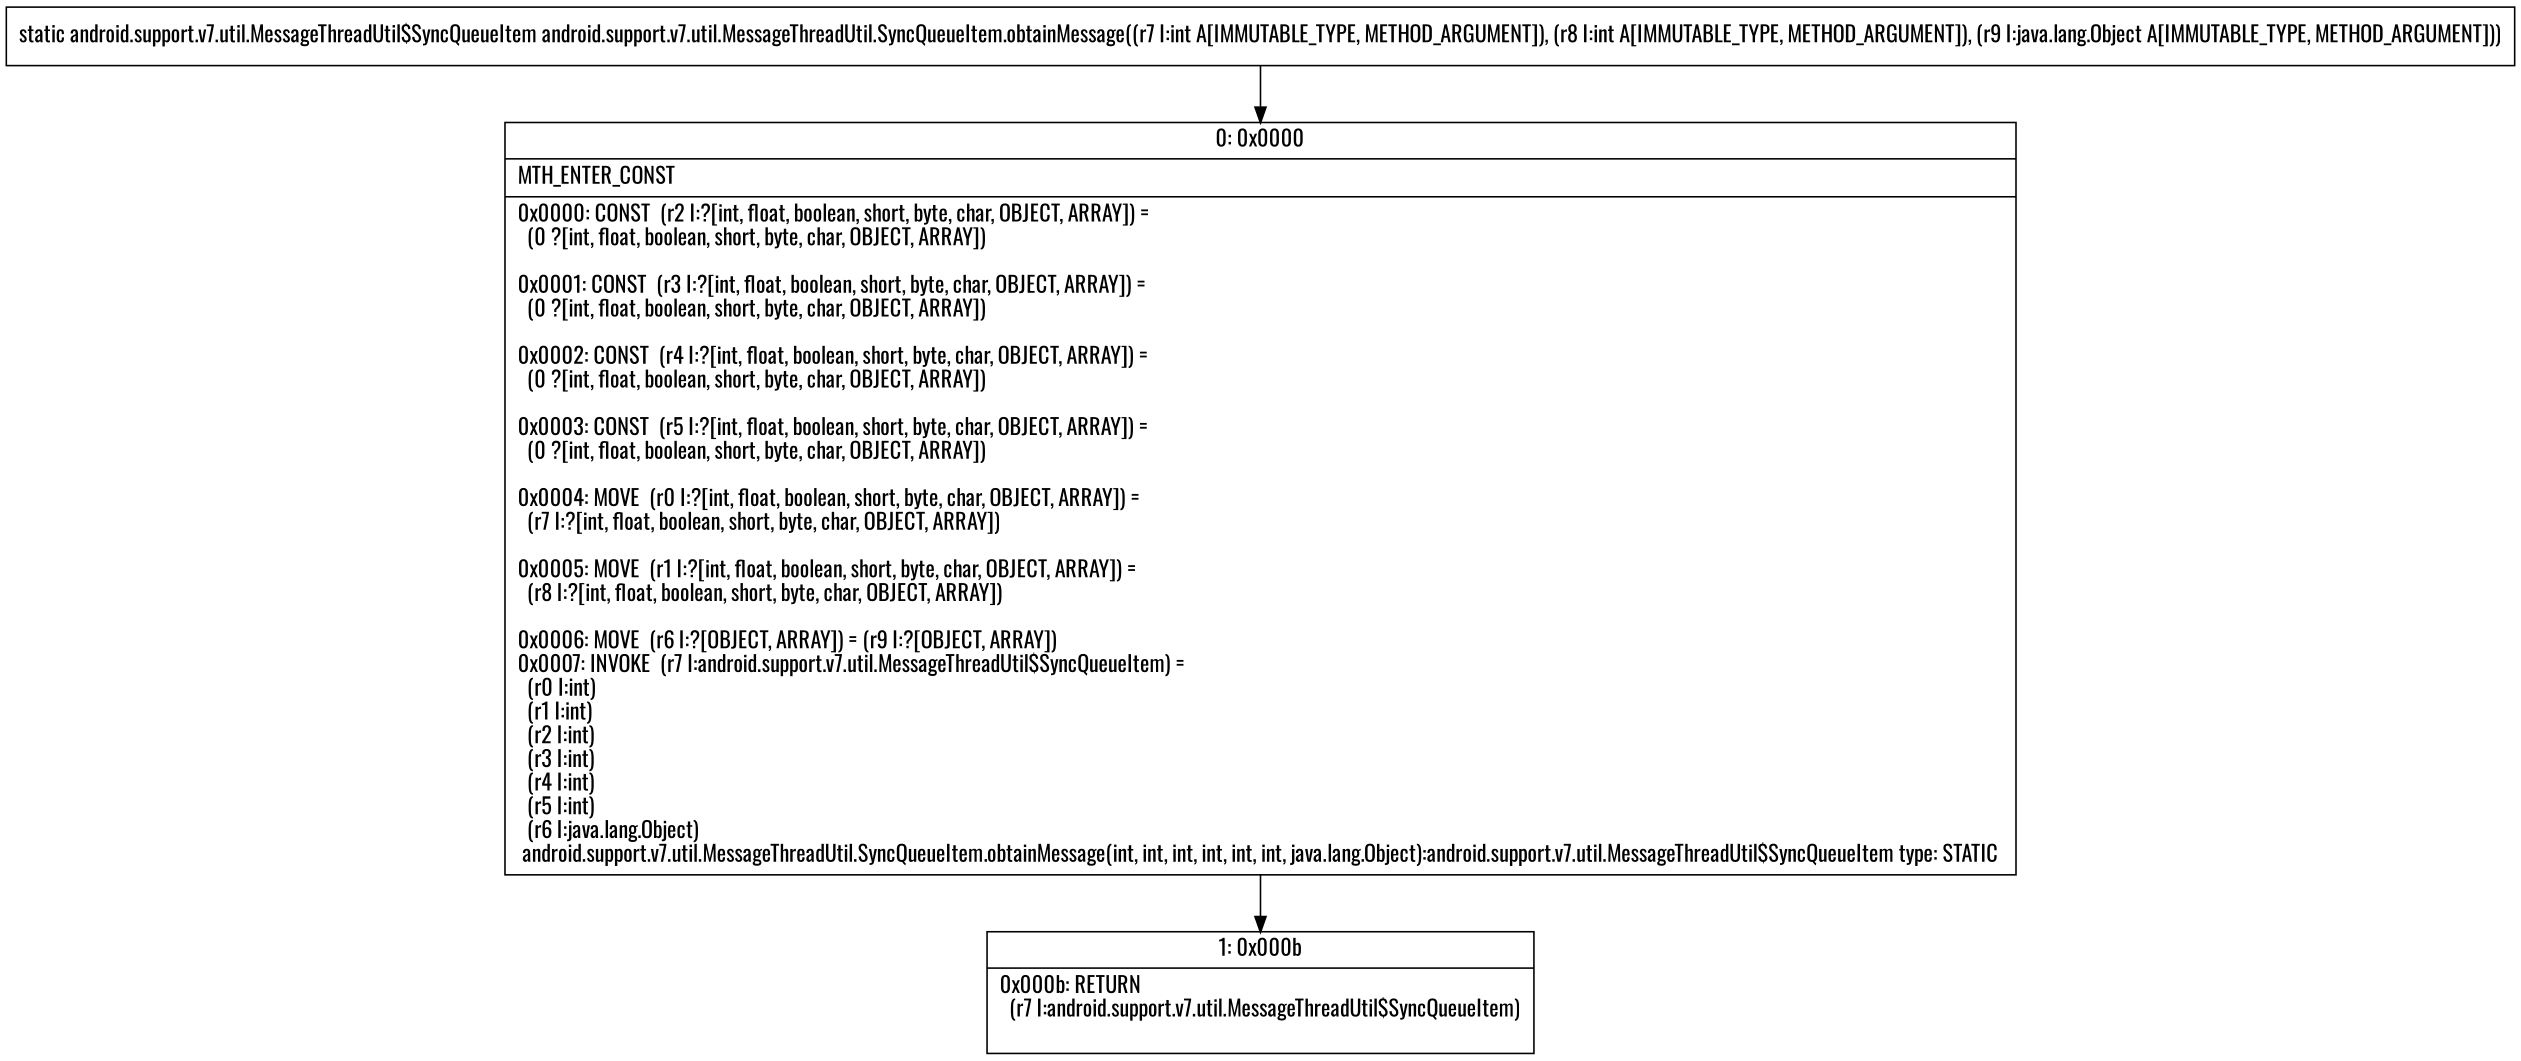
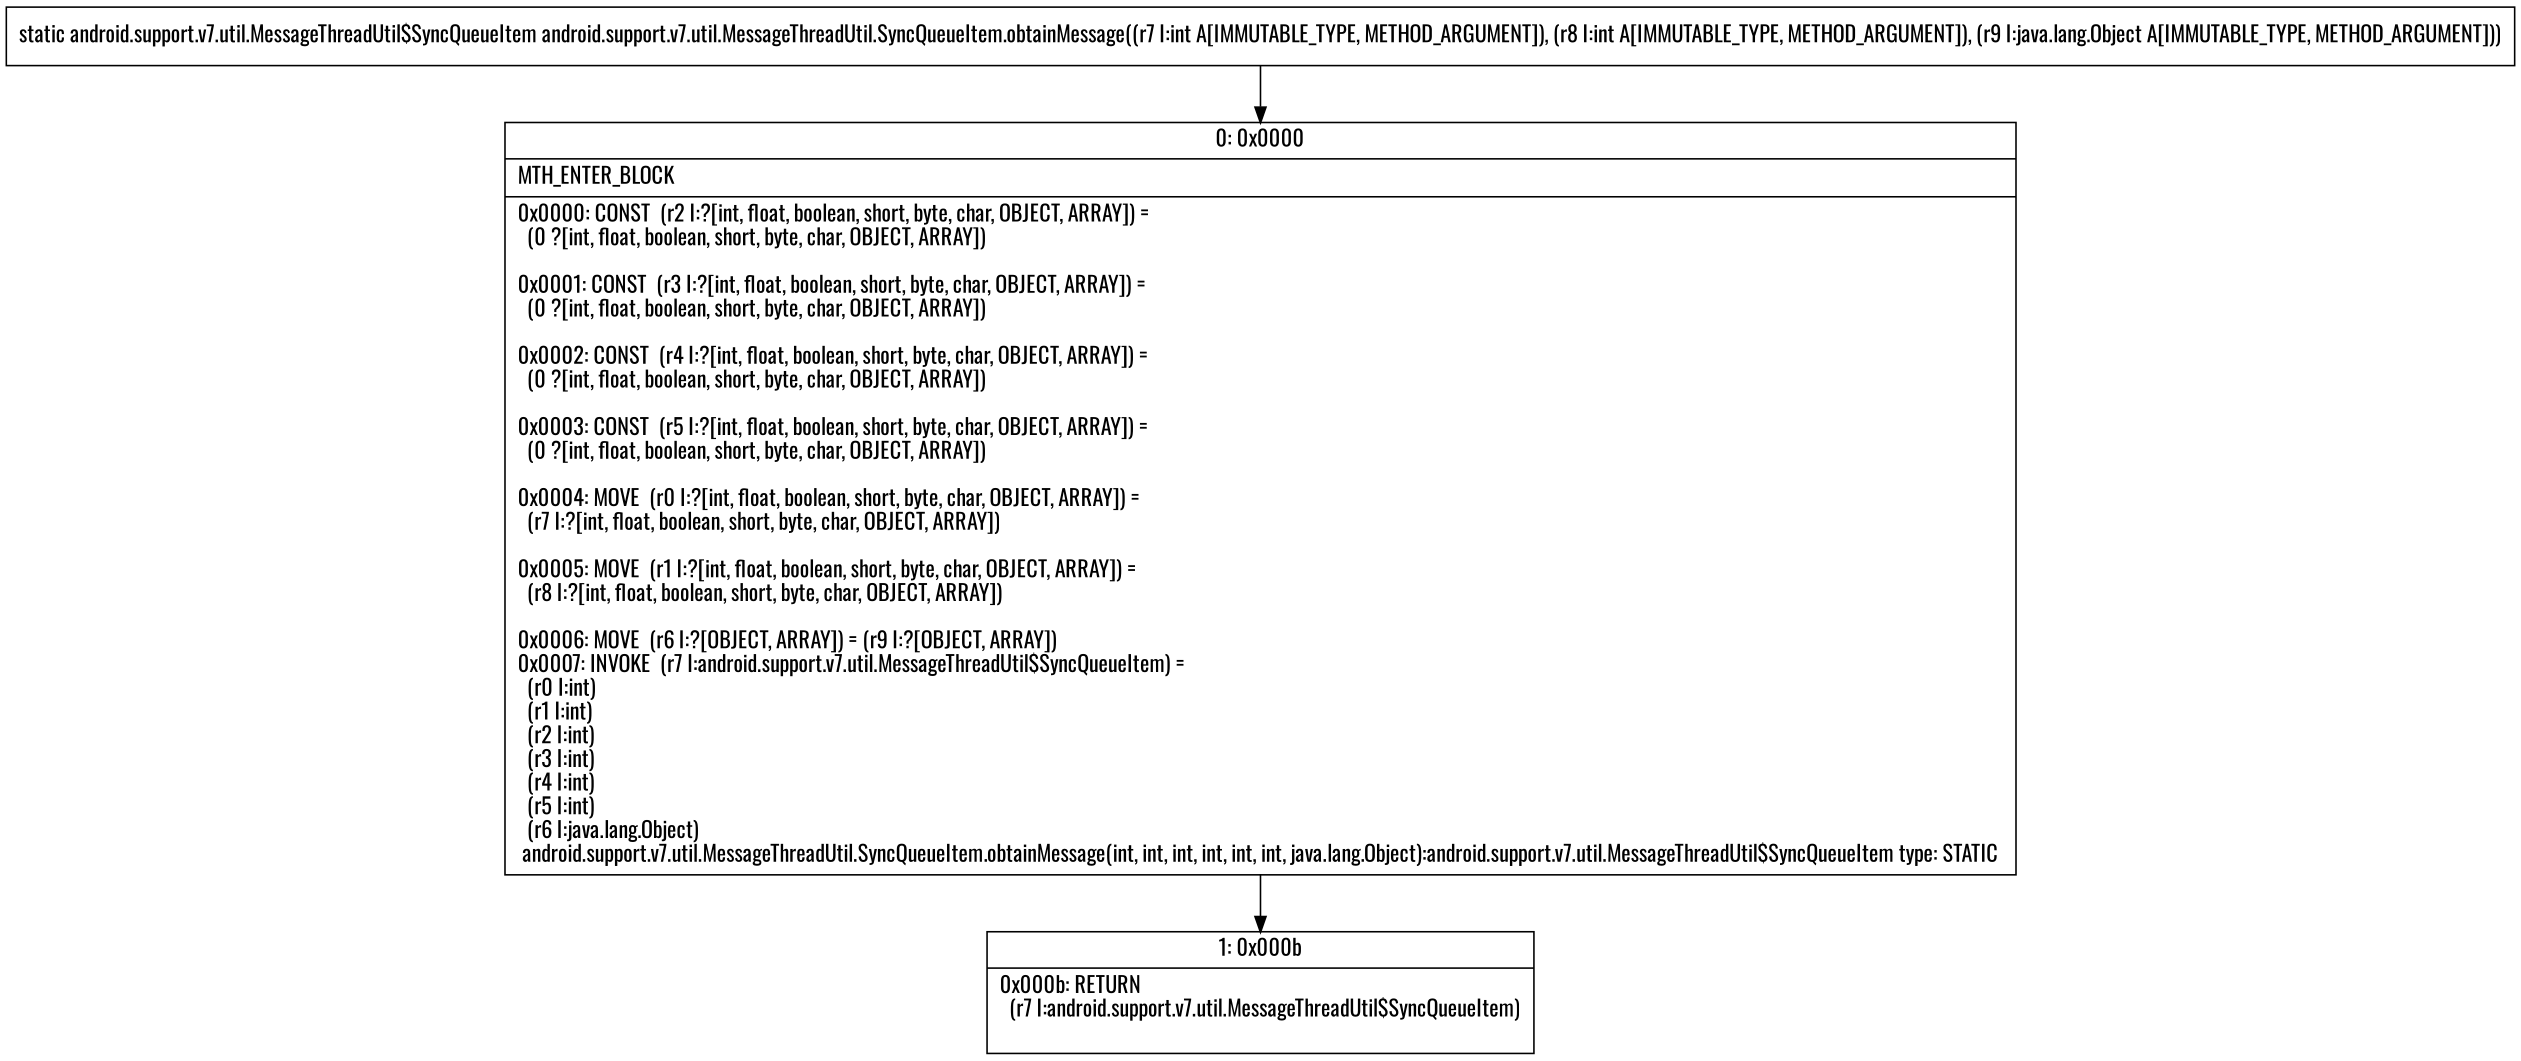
(597, 177) -> (597, 177)
